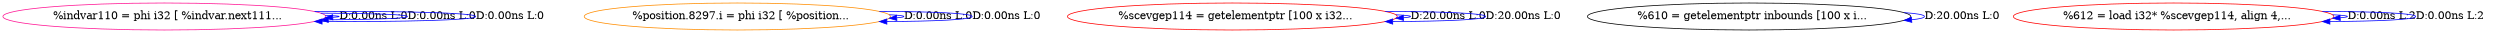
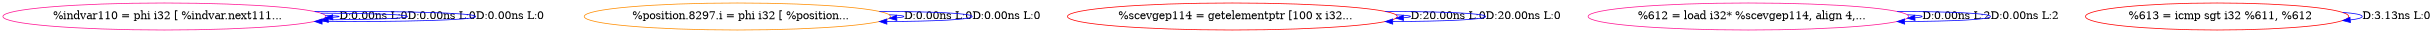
(1749, 16) -> none
(2174, 16) -> (1748, 16)
none -> (2217, 16)
